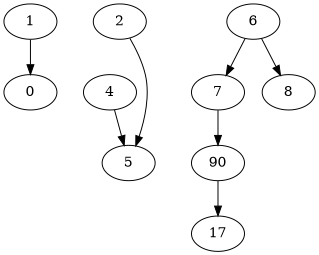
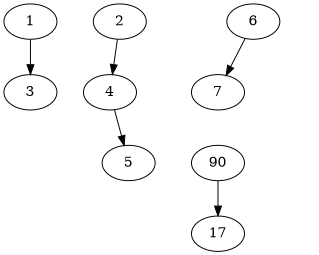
(147, 86) -> (116, 52)
(30, 92) -> (30, 92)
(289, 92) -> none
(218, 123) -> none
